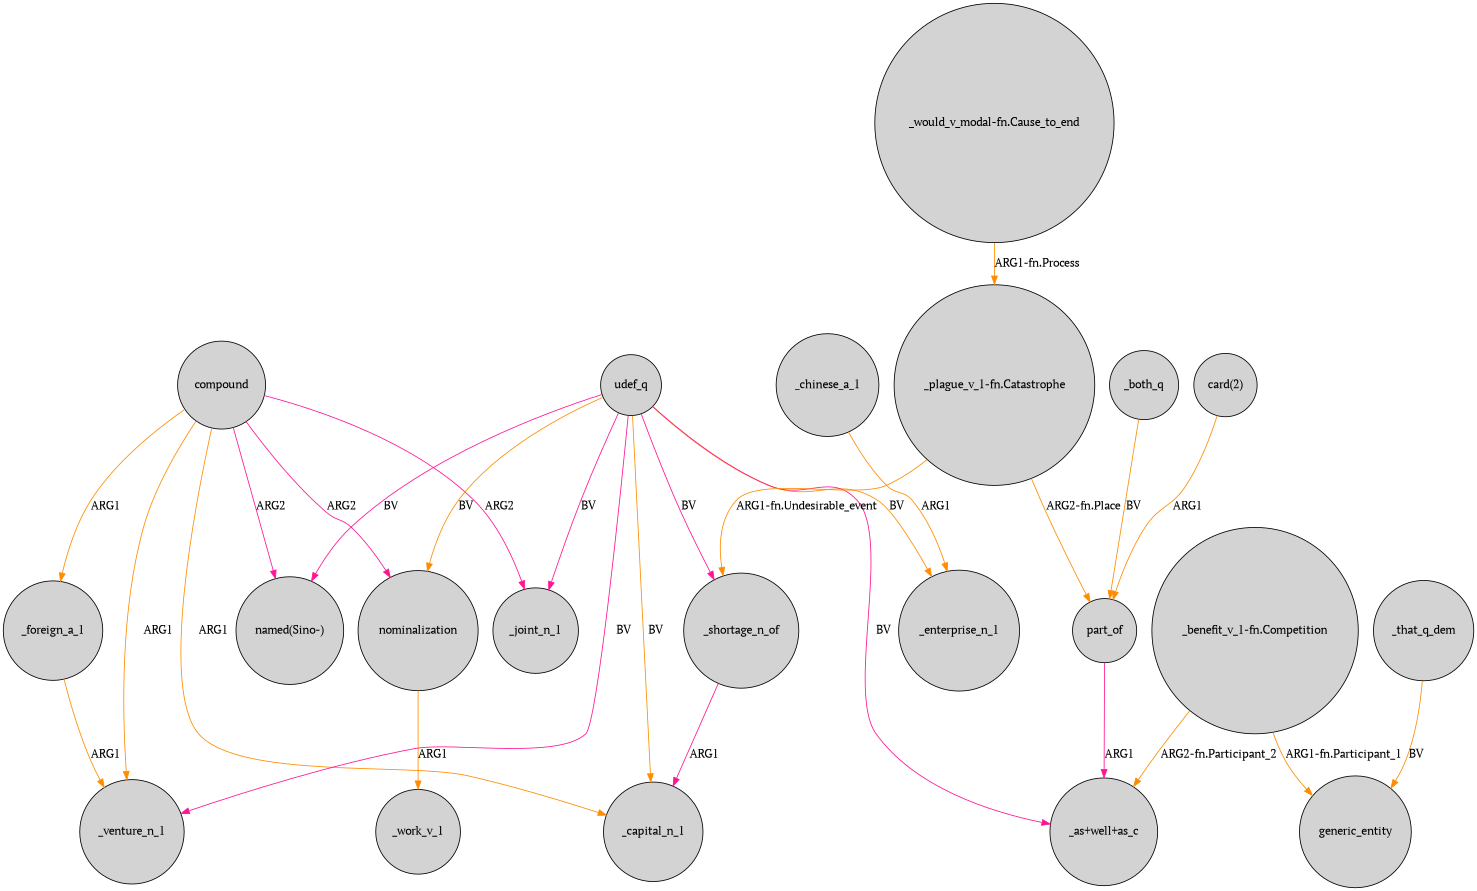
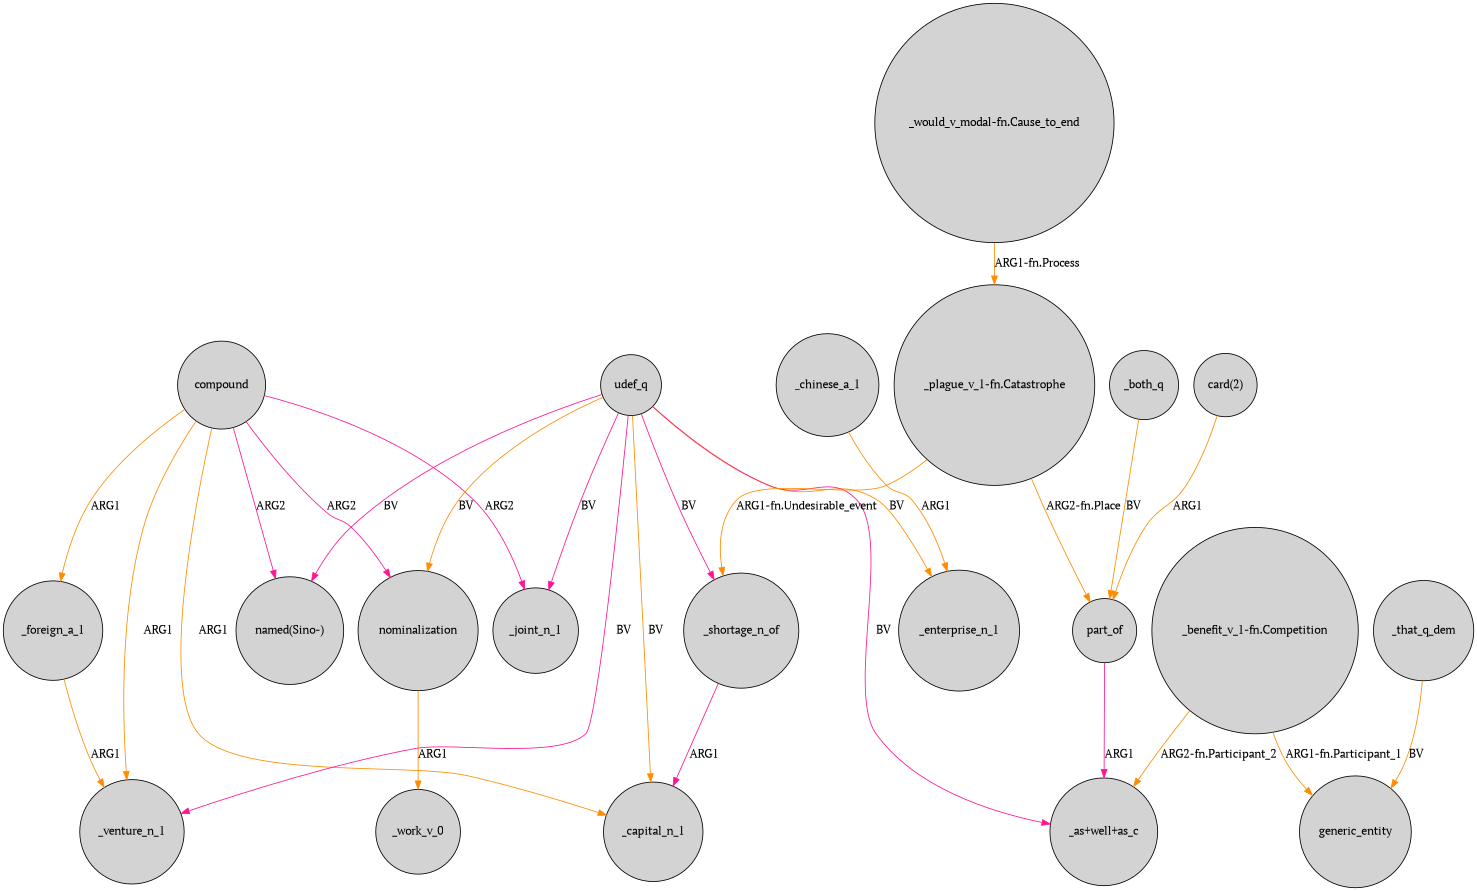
(418, 832) -> (418, 832)
